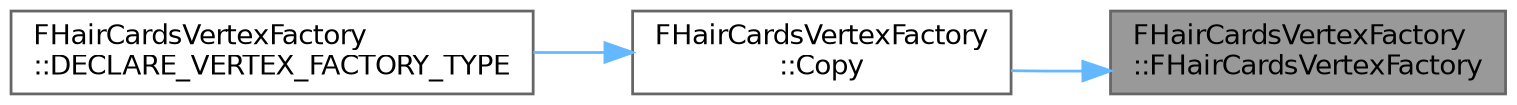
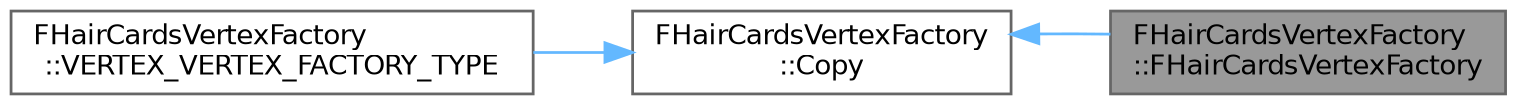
(272, 52) -> (272, 52)
(1047, 71) -> (1075, 34)
